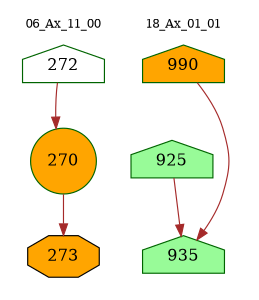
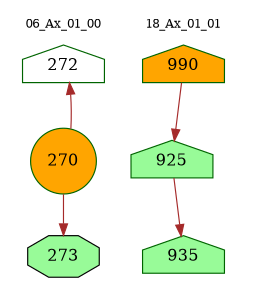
(63, 25) -> (63, 25)
(56, 100) -> (71, 112)
(229, 156) -> (179, 106)
(63, 256) -> (63, 256)
